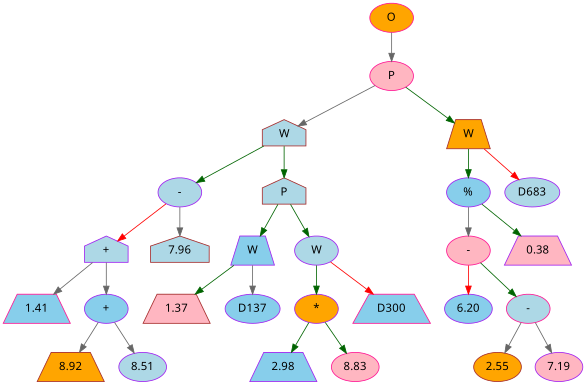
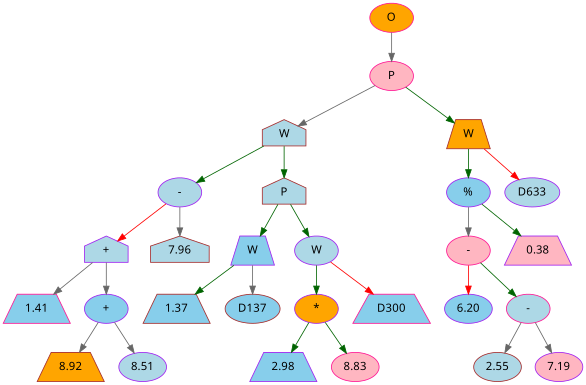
(532, 192) -> (532, 192)
(177, 309) -> (177, 309)
(253, 309) -> (253, 309)
(498, 367) -> (498, 367)
